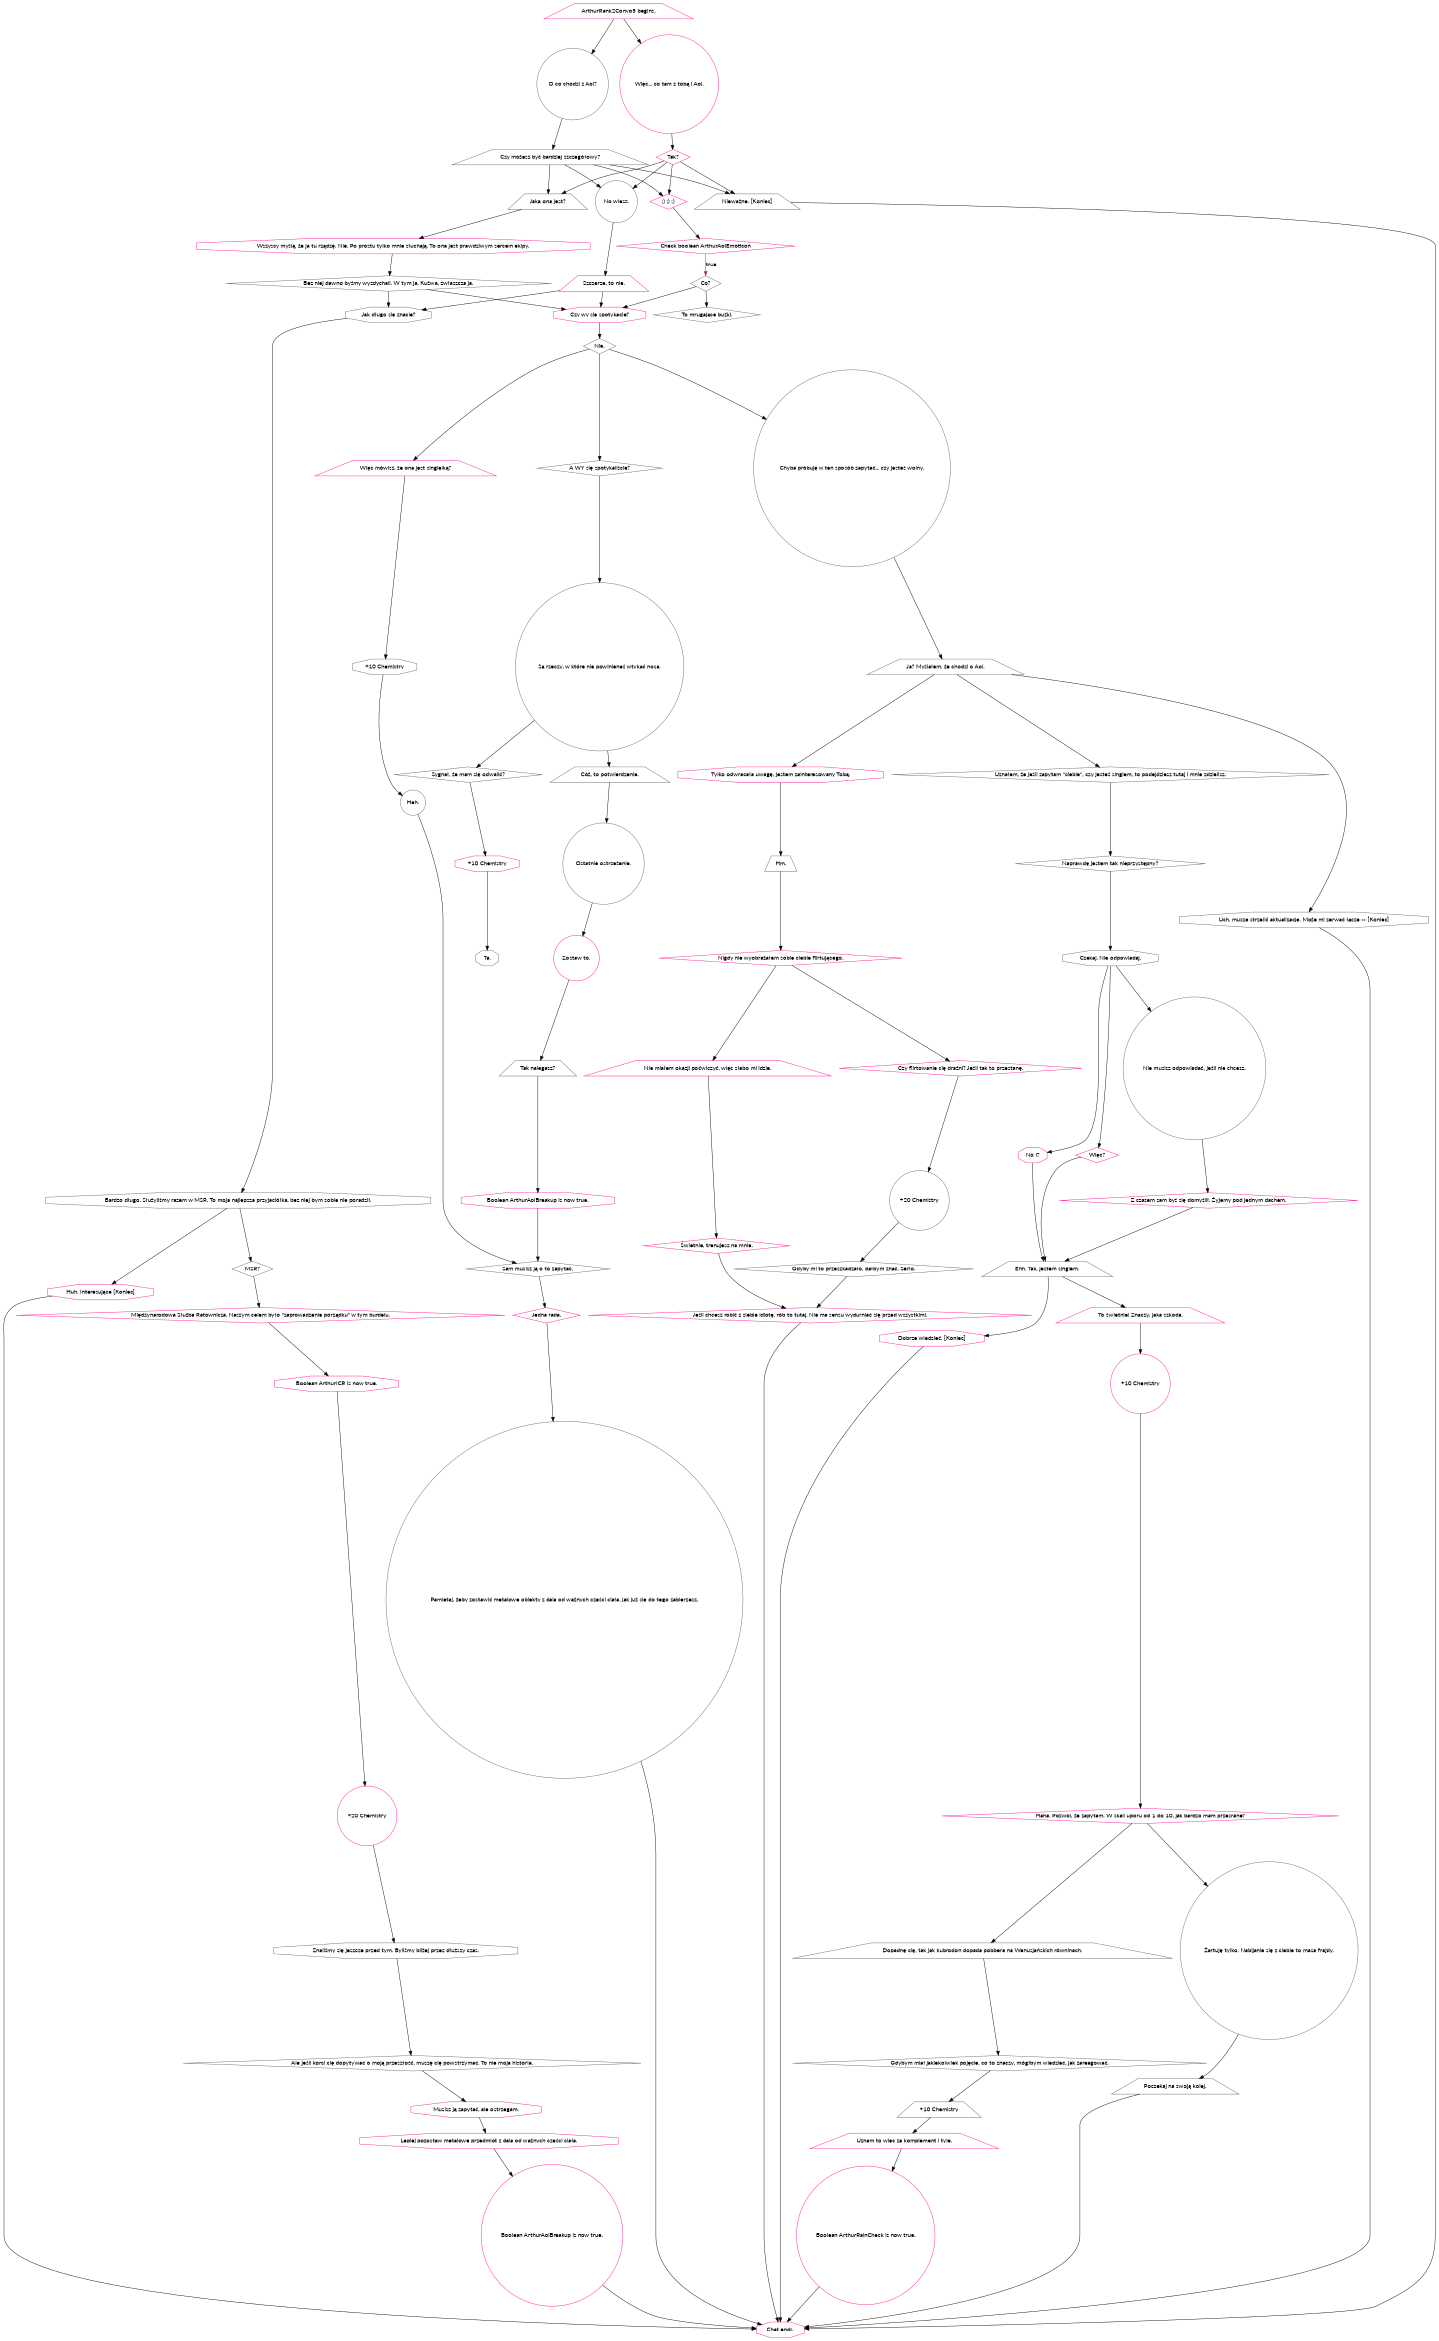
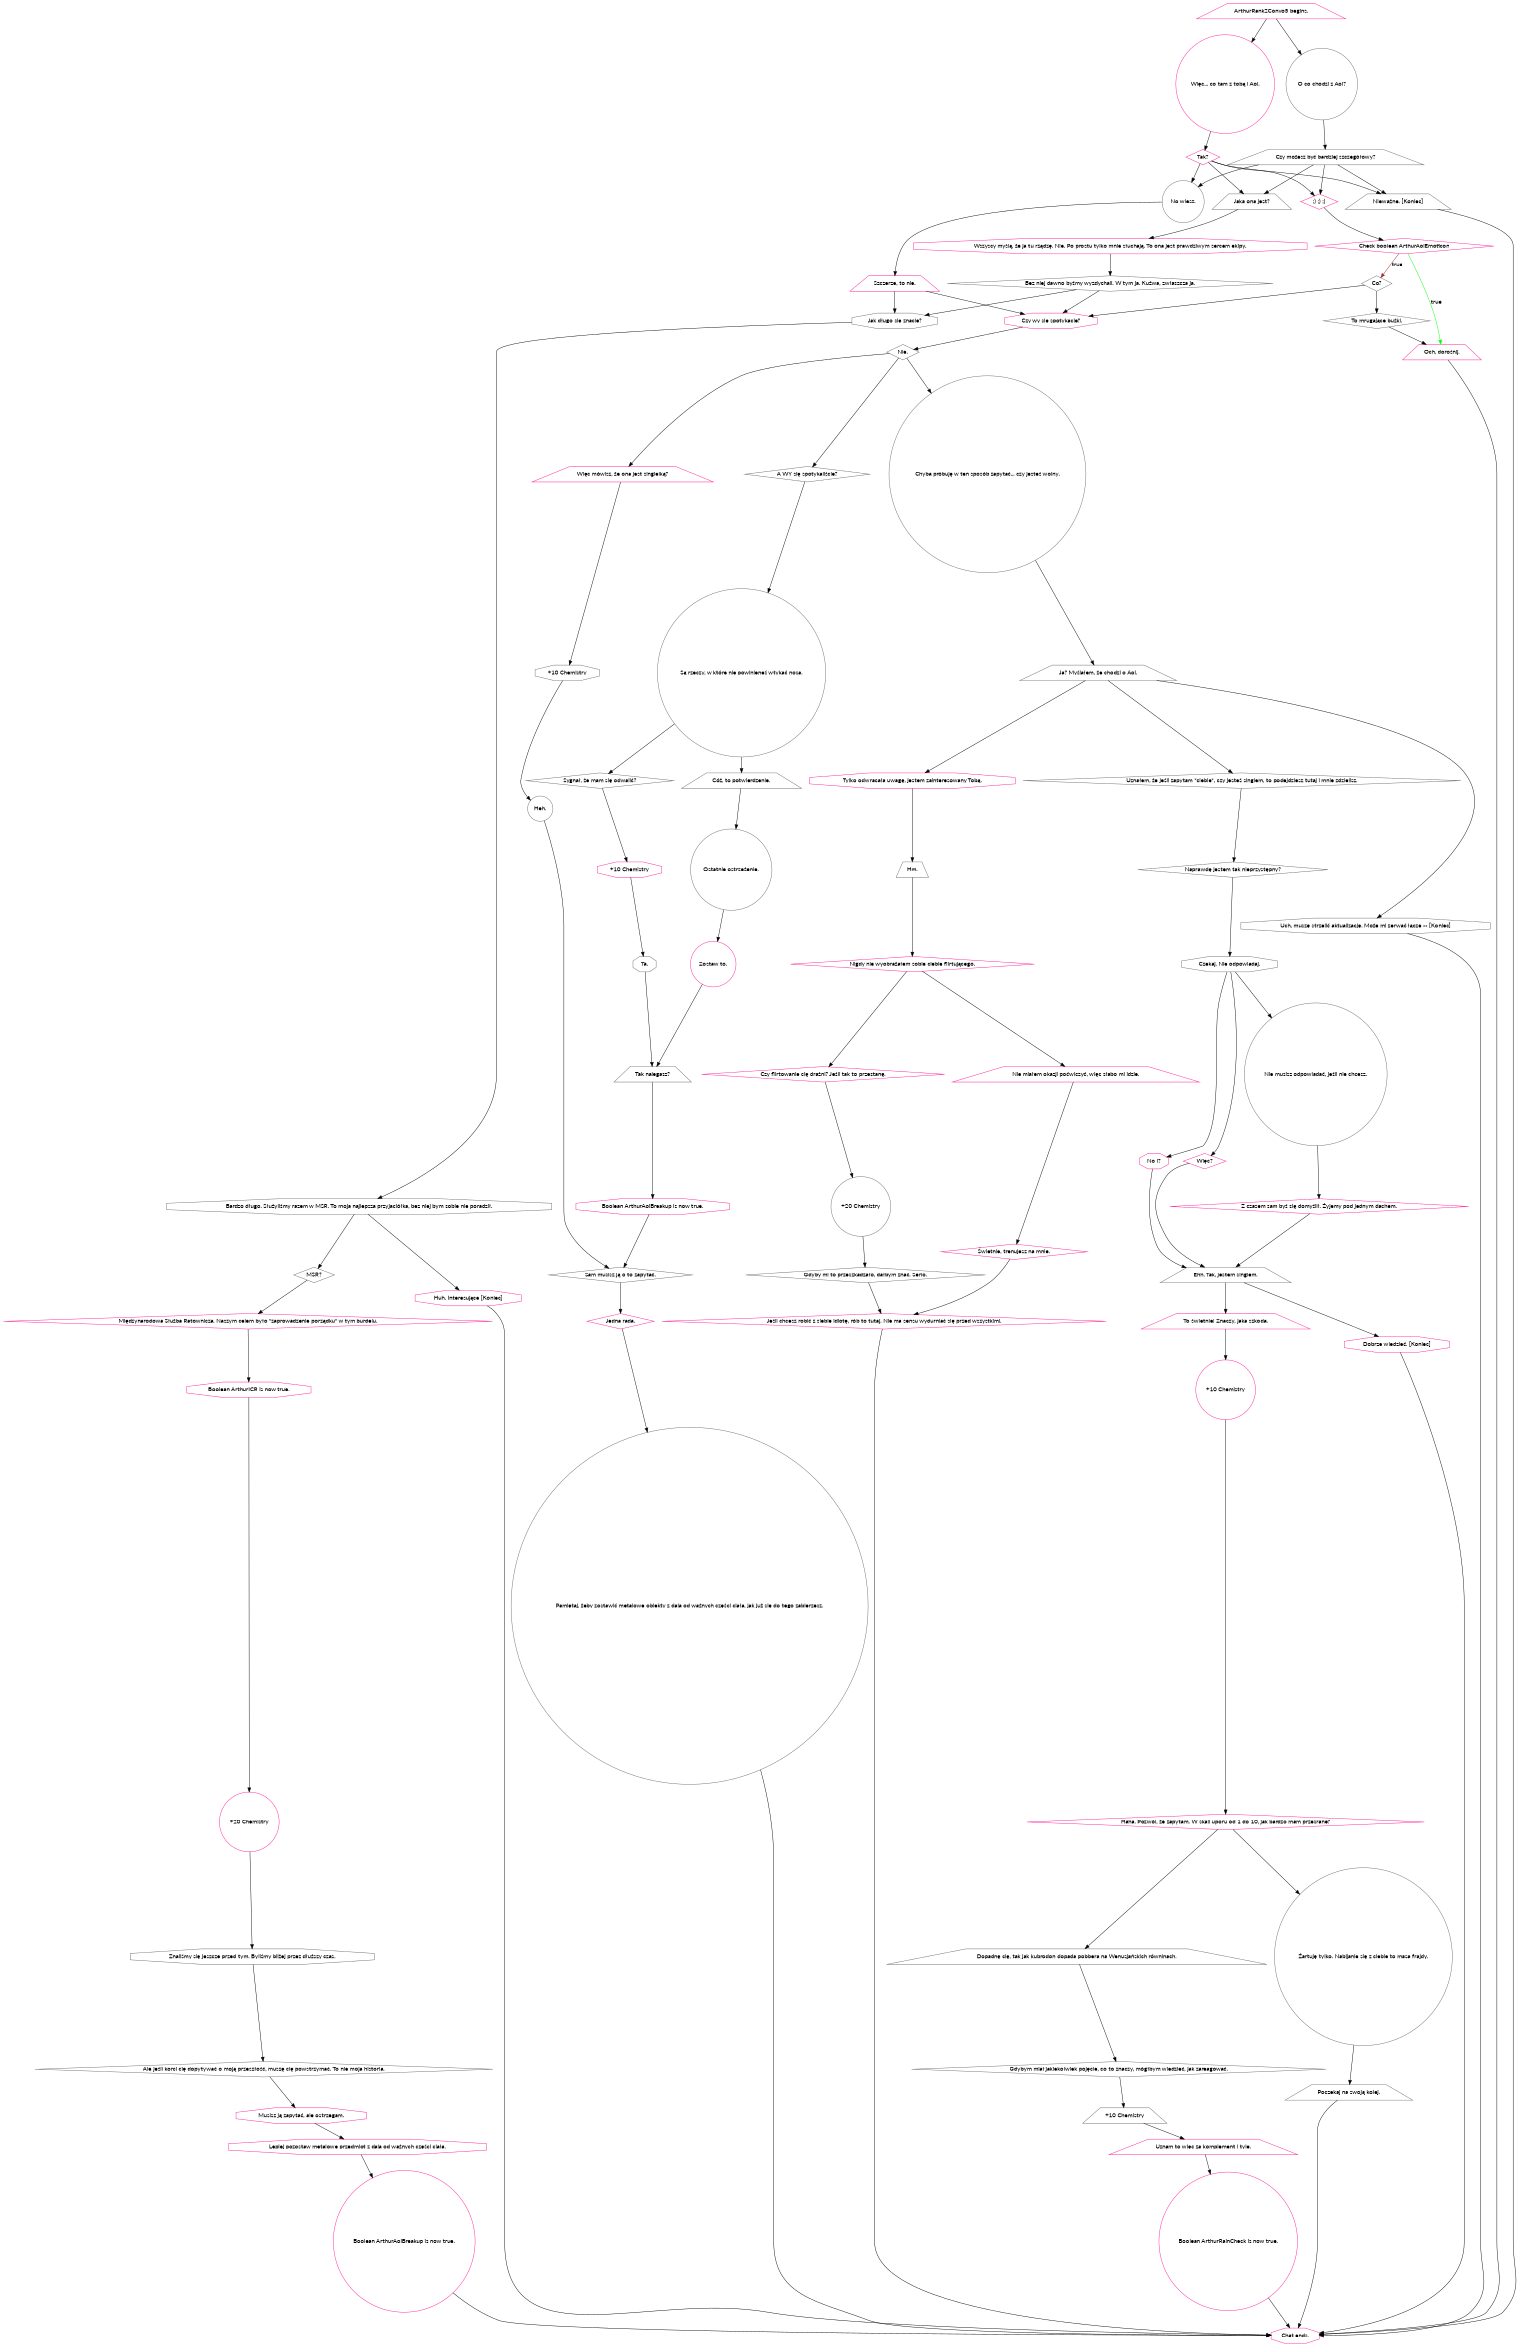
none -> (1442, 352)
none -> (648, 1017)
